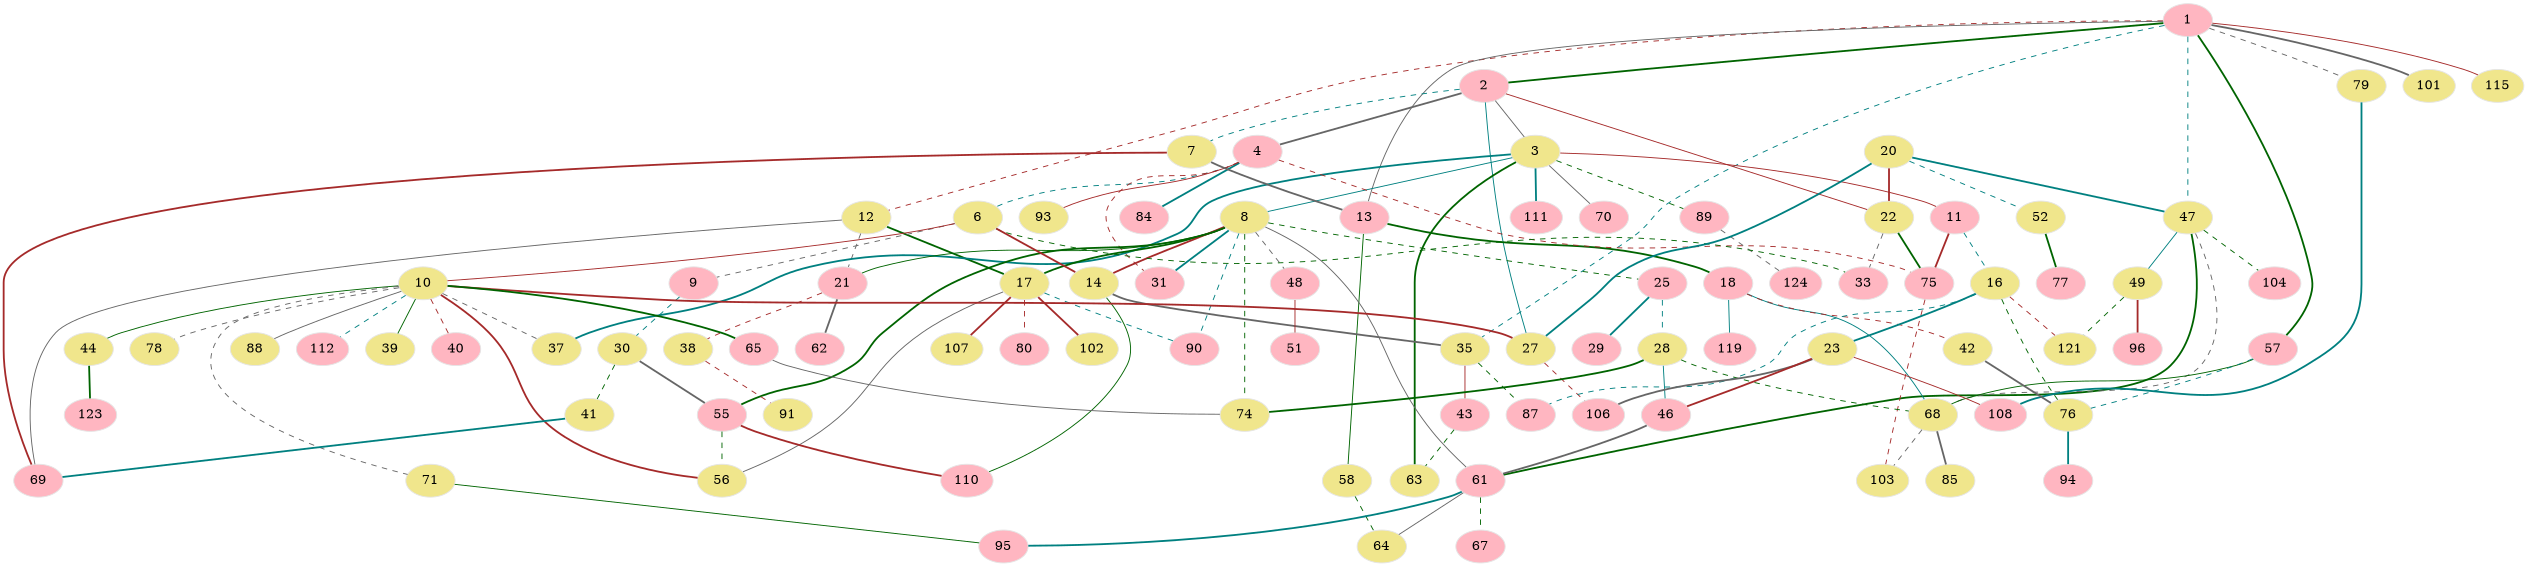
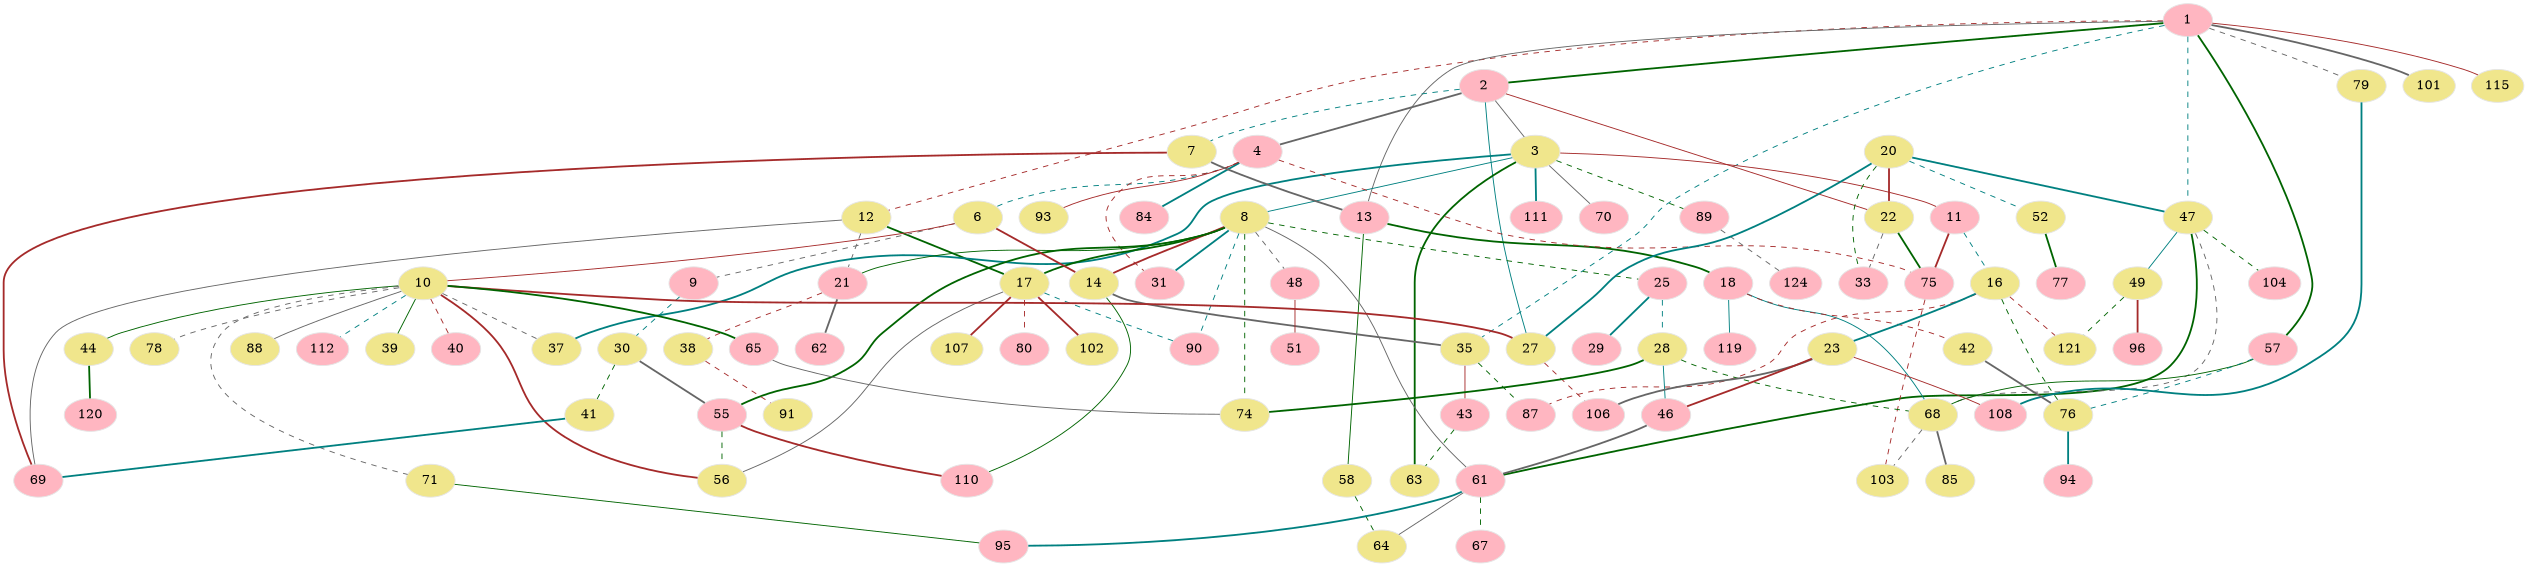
(1399, 253) -> (1854, 214)
(1769, 363) -> (1769, 363)
(90, 415) -> (90, 415)
